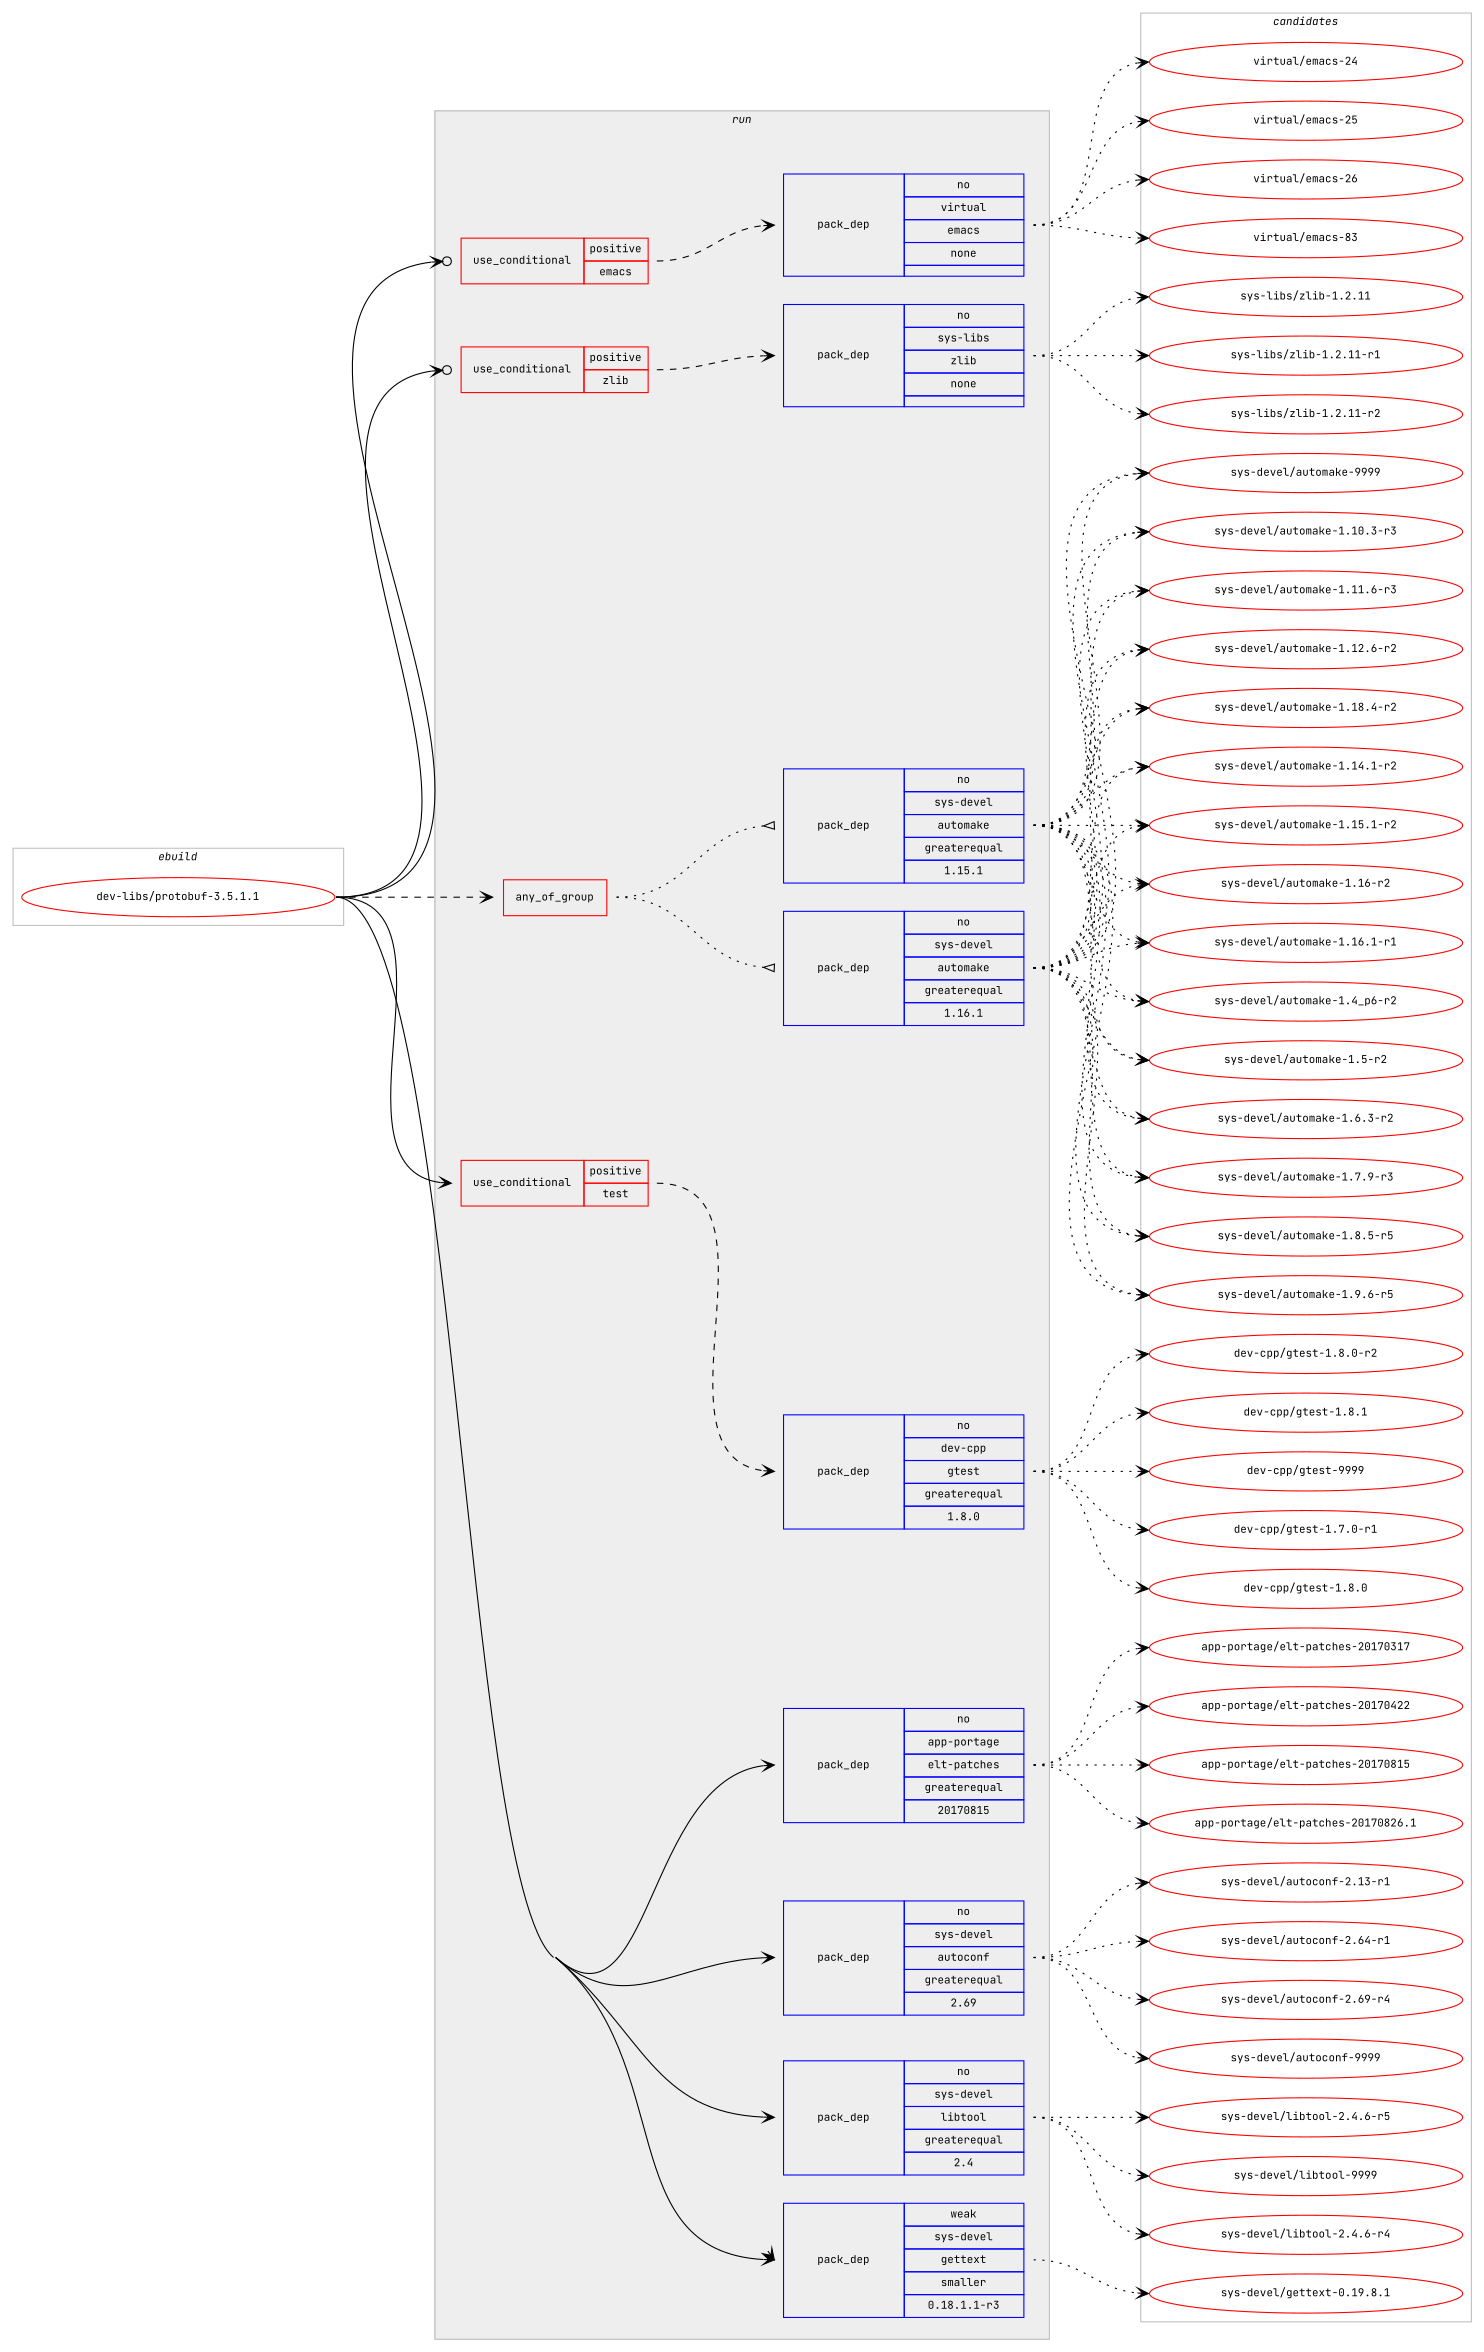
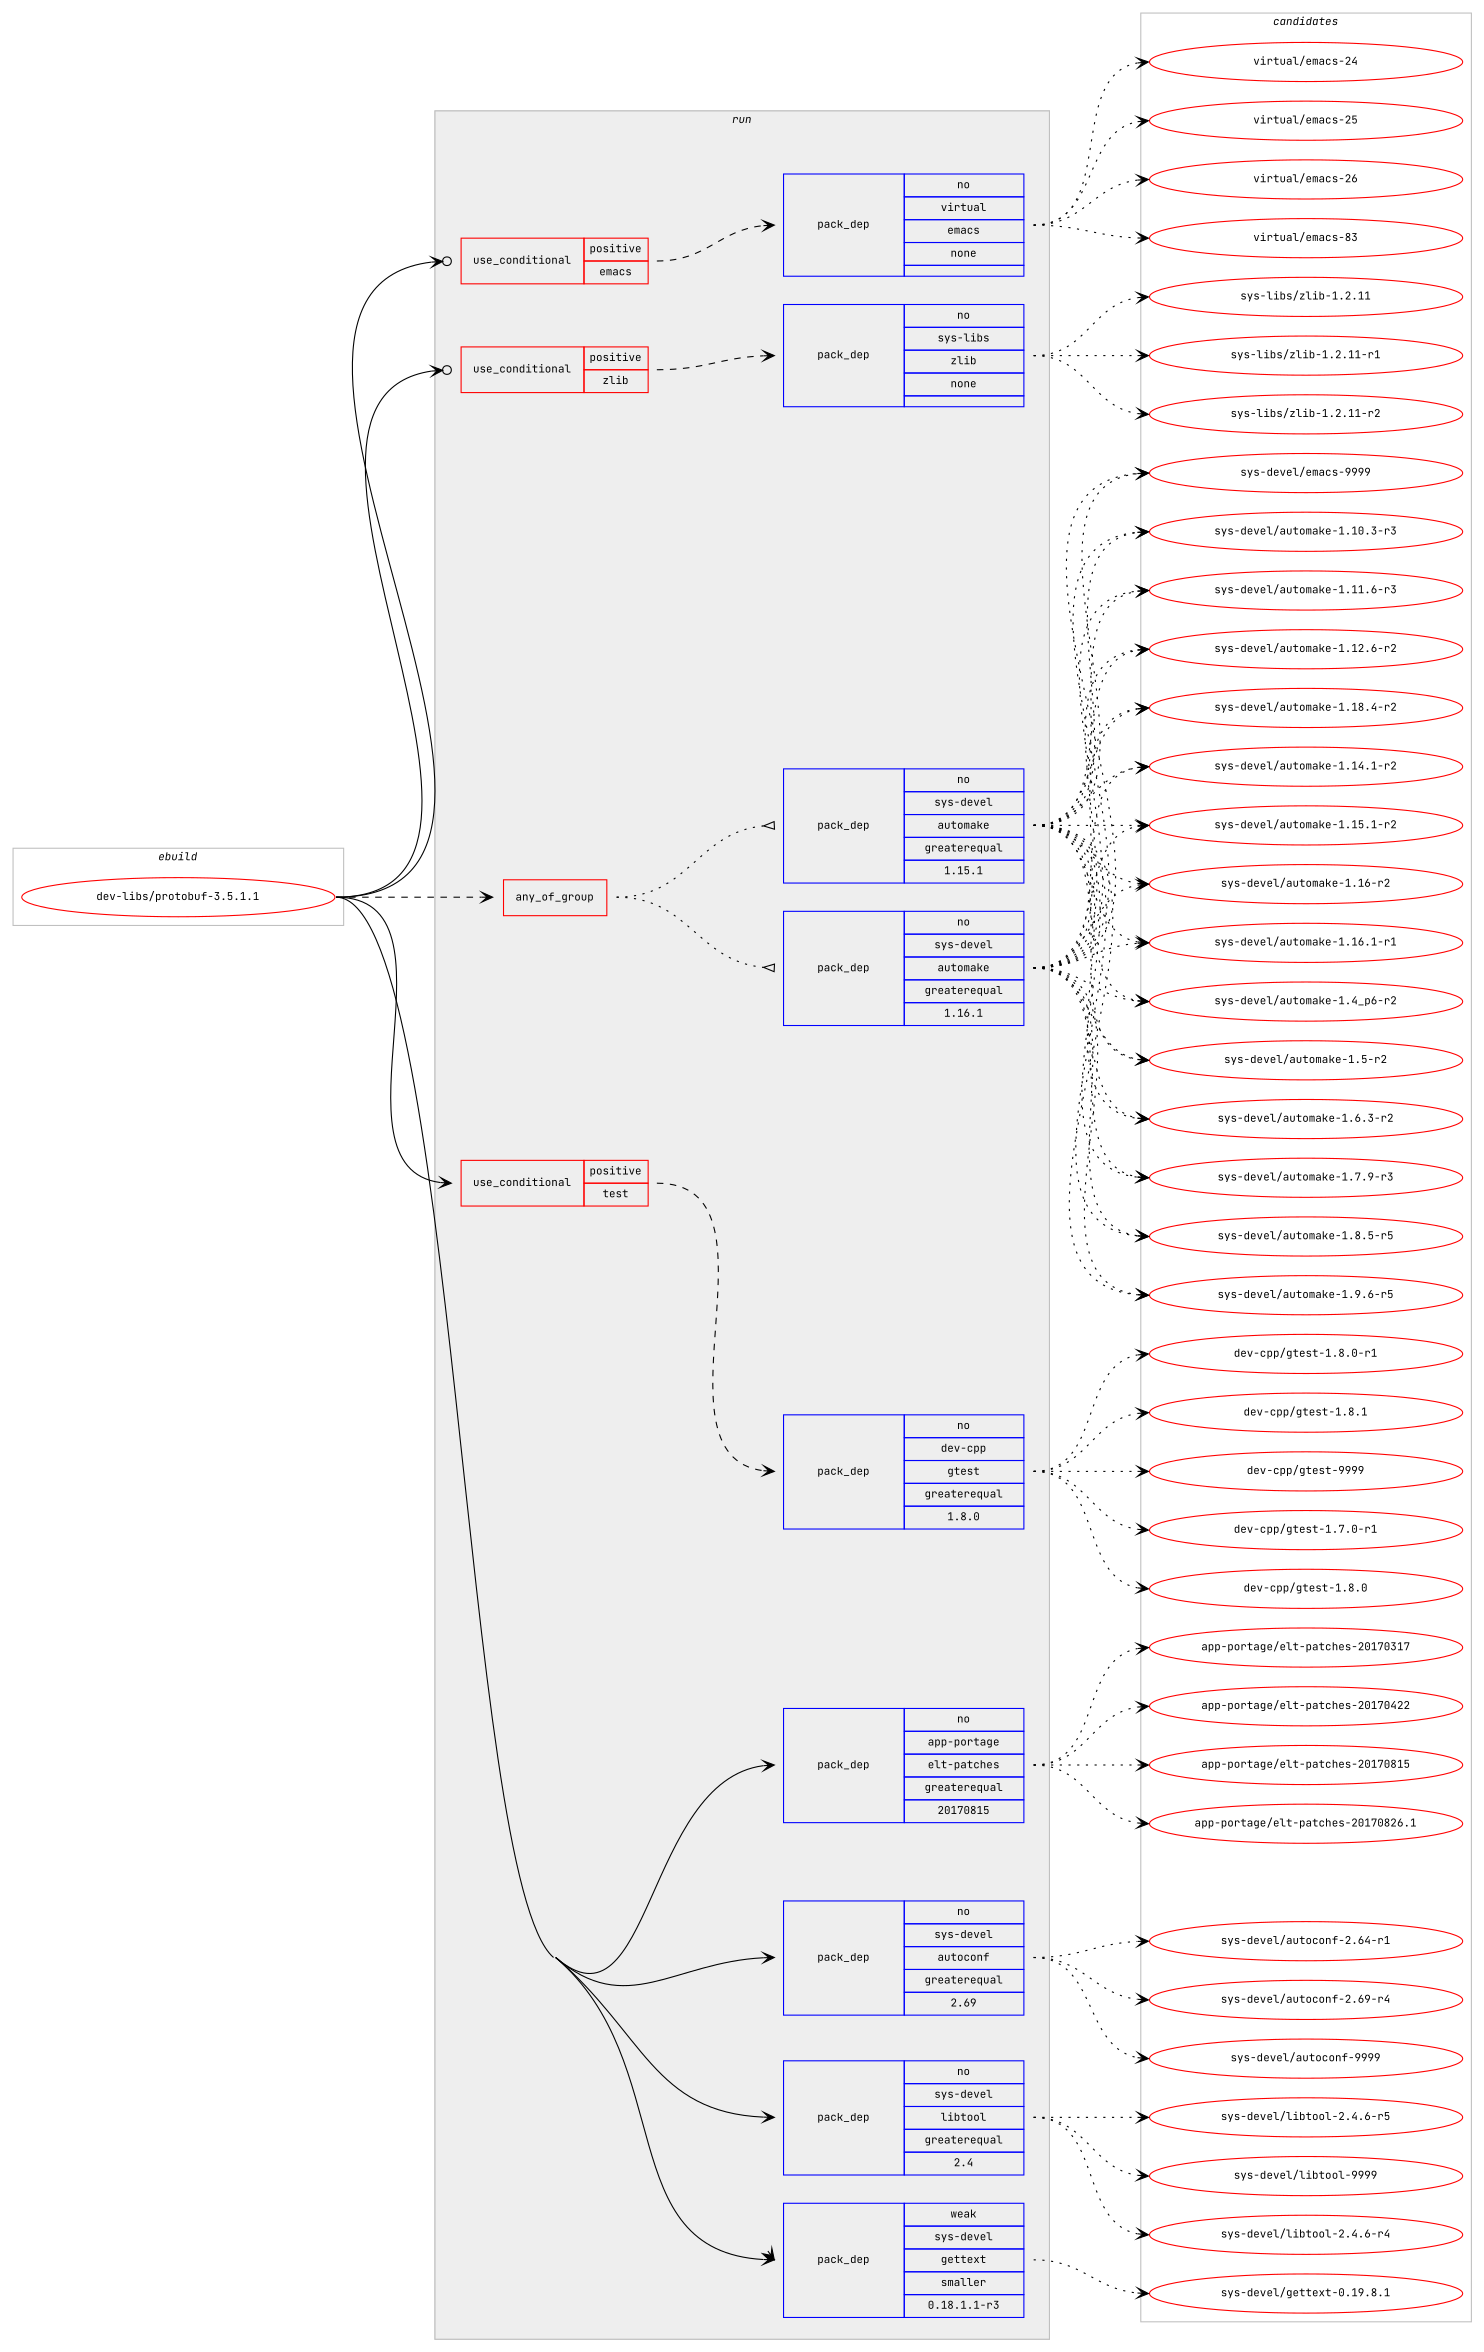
(1306, 473) -> (1306, 473)
(1306, 1354) -> (1306, 1354)
(1306, 1882) -> none
